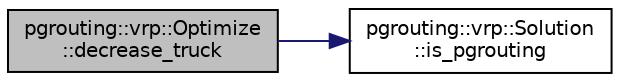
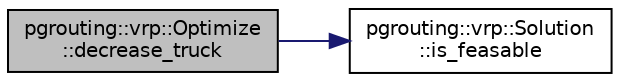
(481, 41) -> (481, 41)
